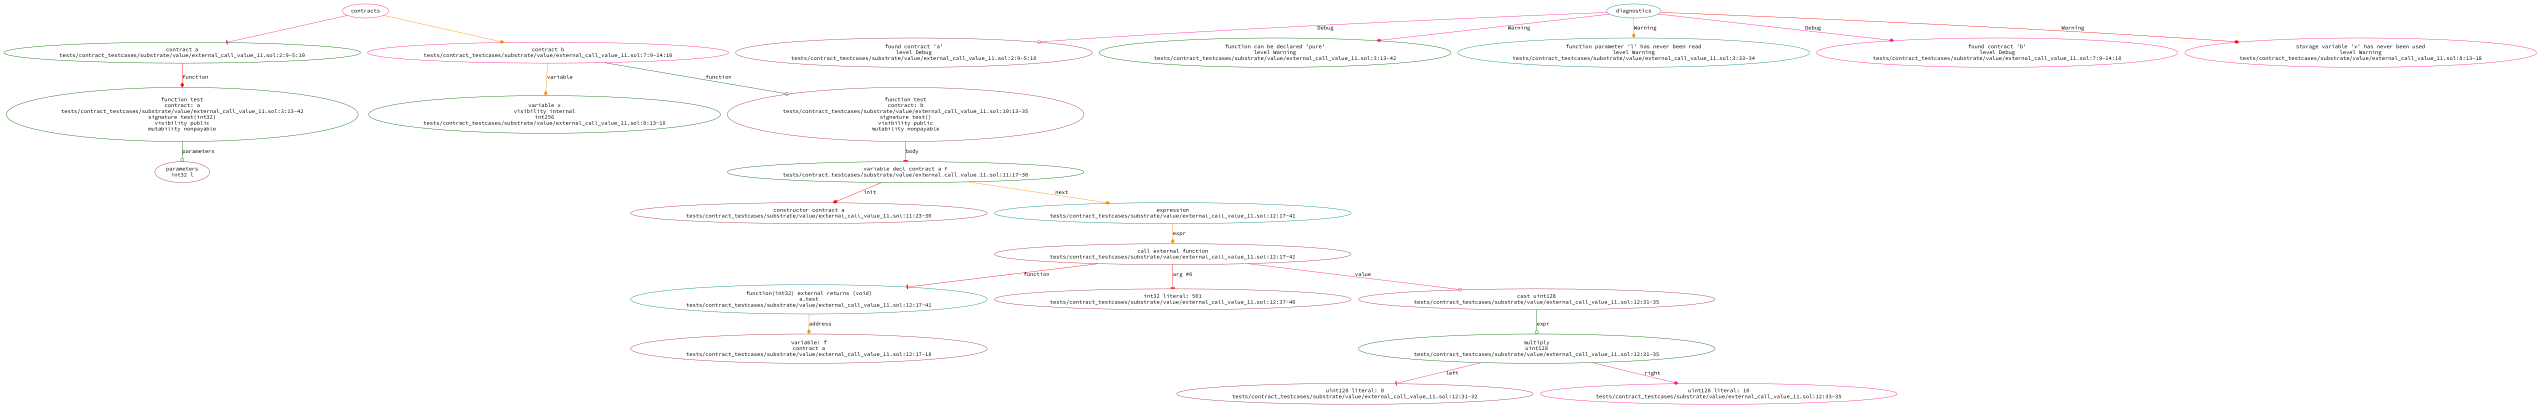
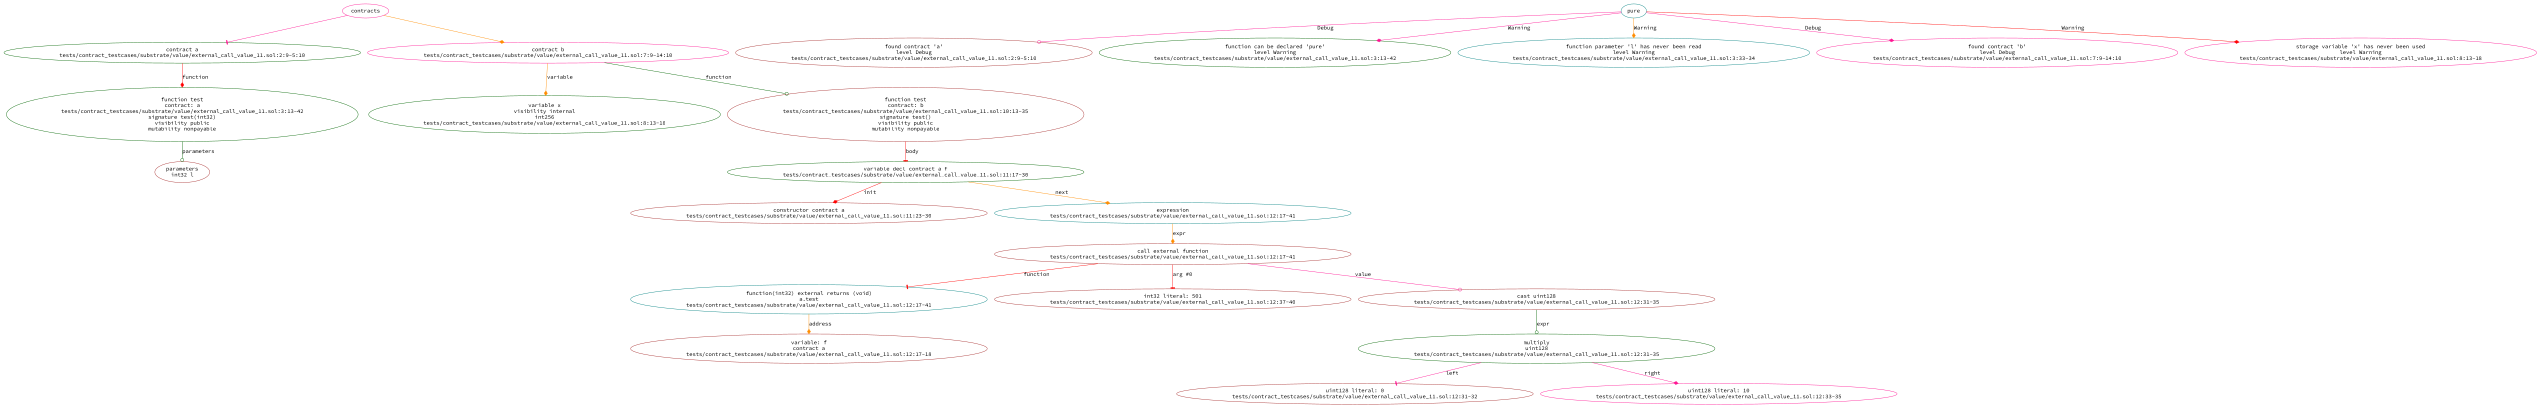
(1634, 11) -> (1634, 11)
